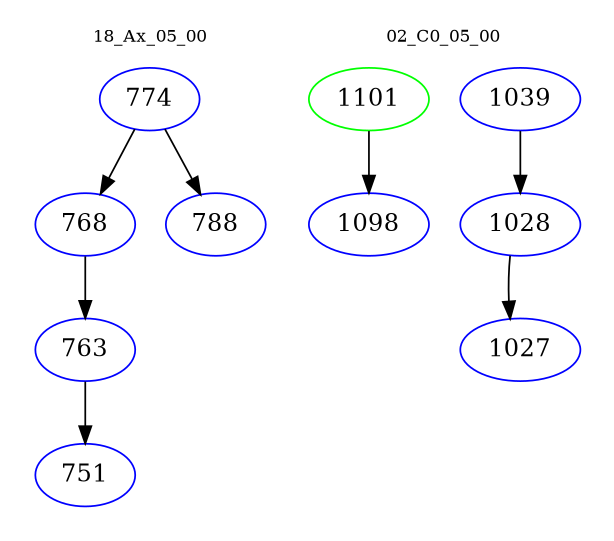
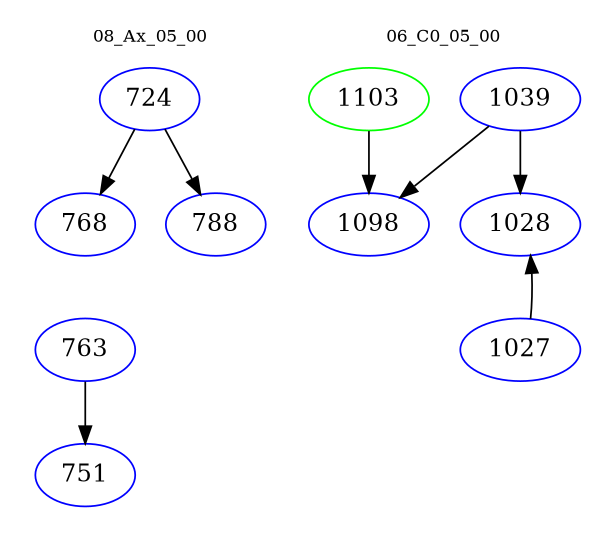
(151, 37) -> (151, 37)
(444, 37) -> (444, 37)
(150, 99) -> (150, 99)
(369, 99) -> (369, 99)
none -> (452, 156)
(509, 278) -> (532, 296)
(85, 279) -> none
